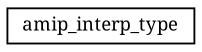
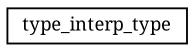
(101, 26) -> (97, 26)
